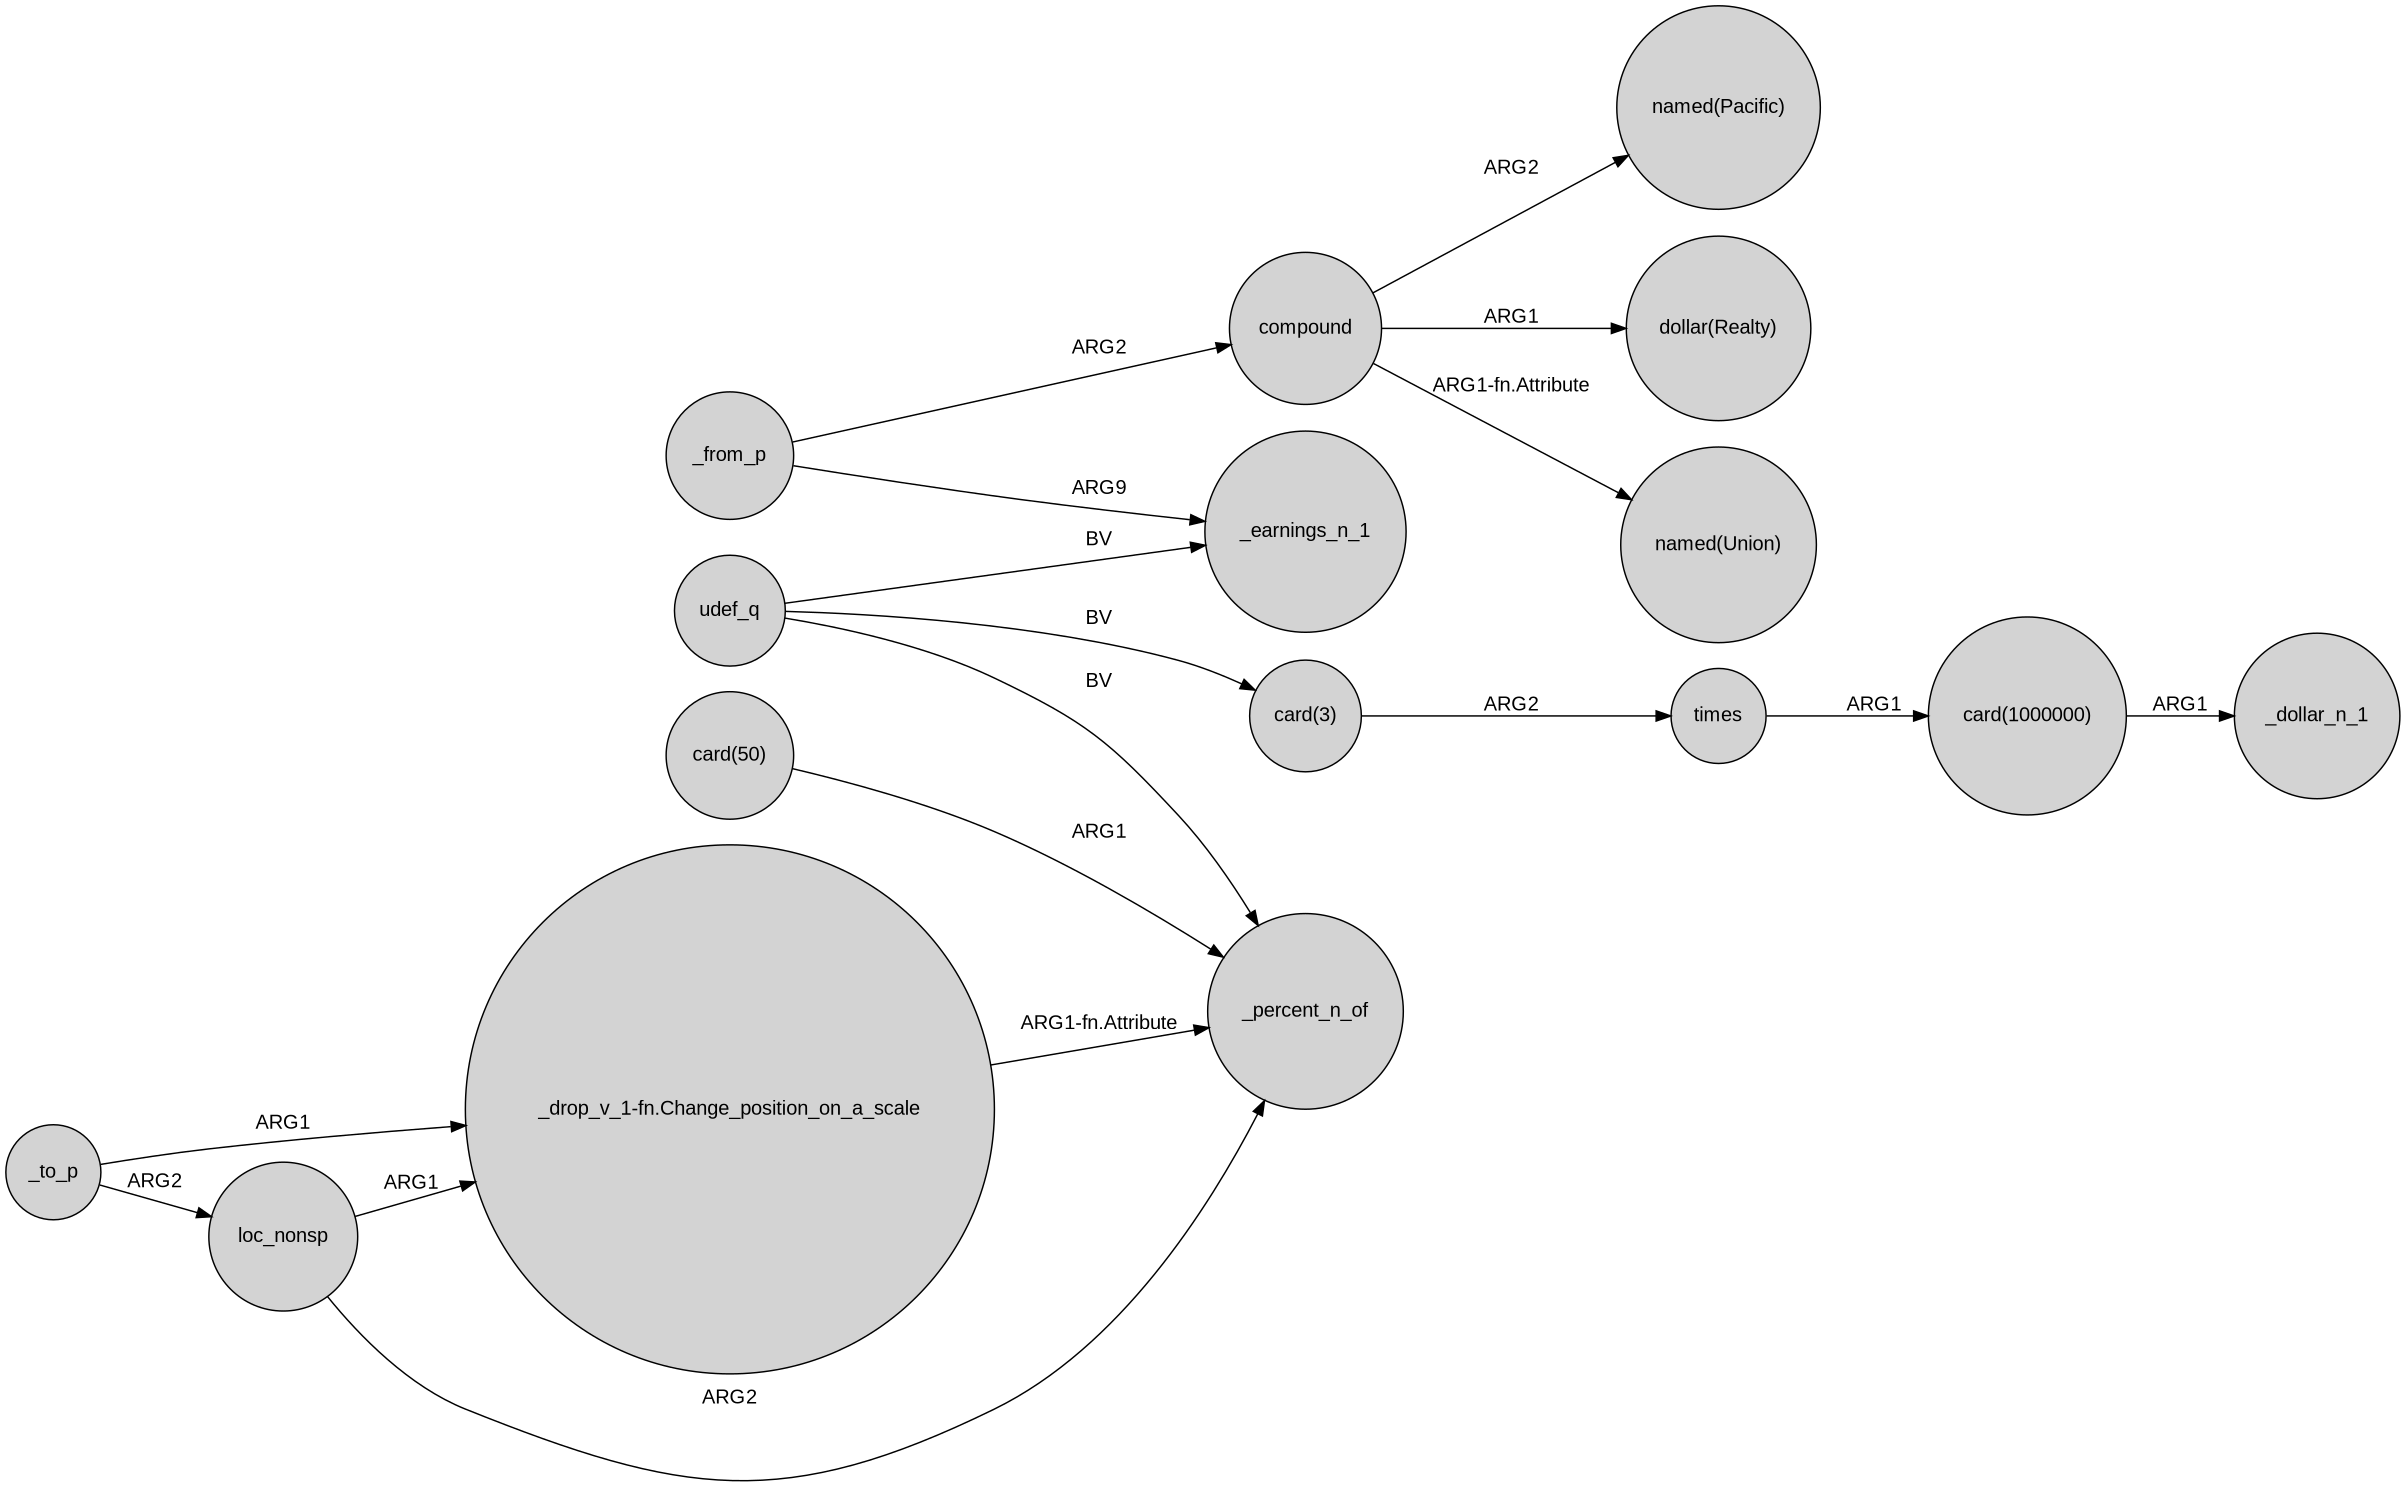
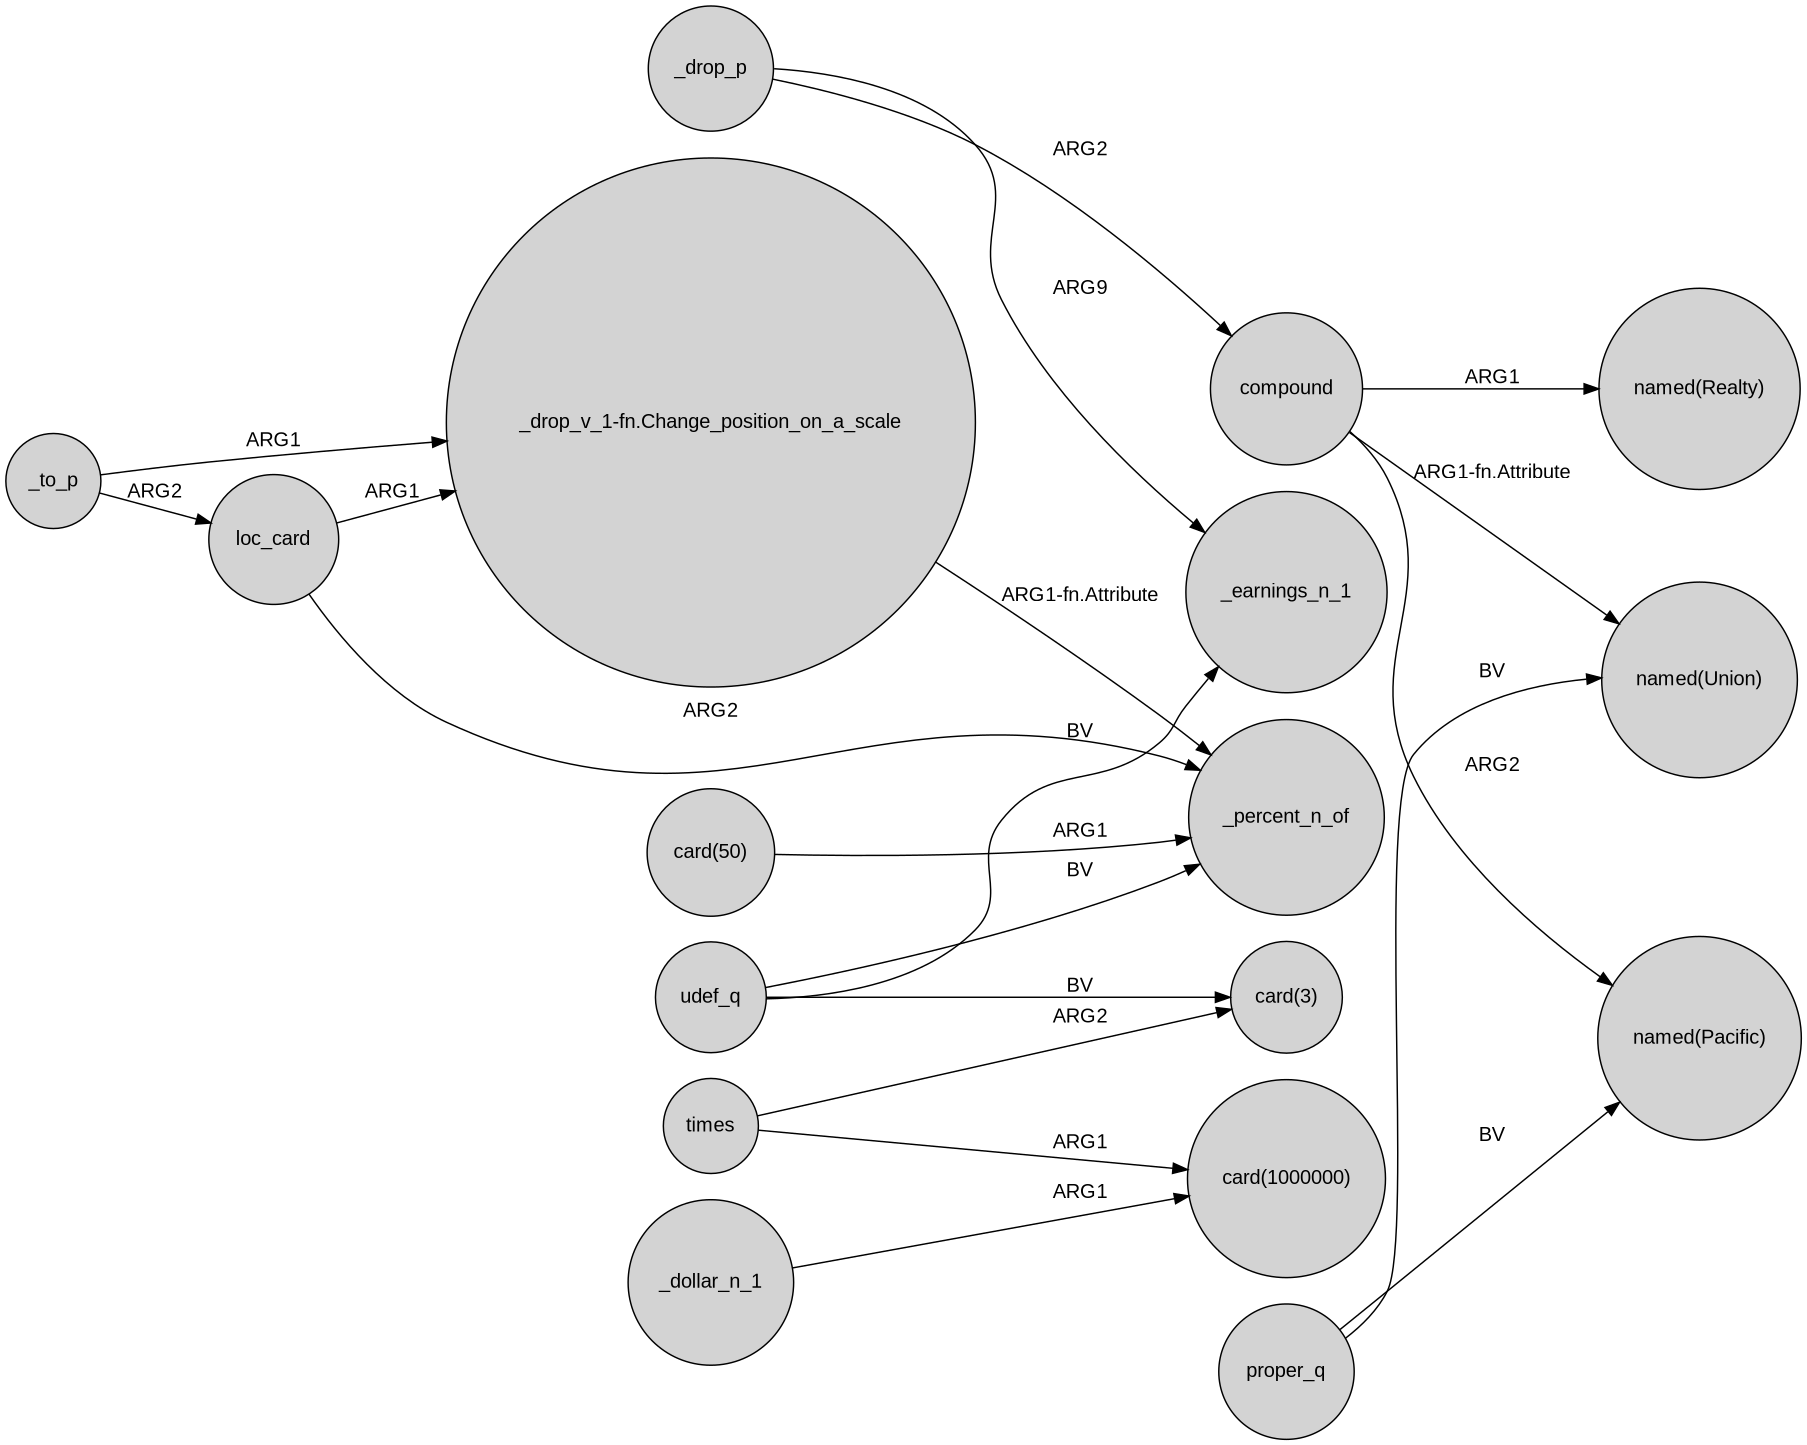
(1719, 328) -> (1700, 389)
(730, 456) -> (711, 69)
(1509, 716) -> (987, 1064)
(2173, 716) -> (983, 1233)
(283, 1237) -> (274, 540)
none -> (1286, 1372)
